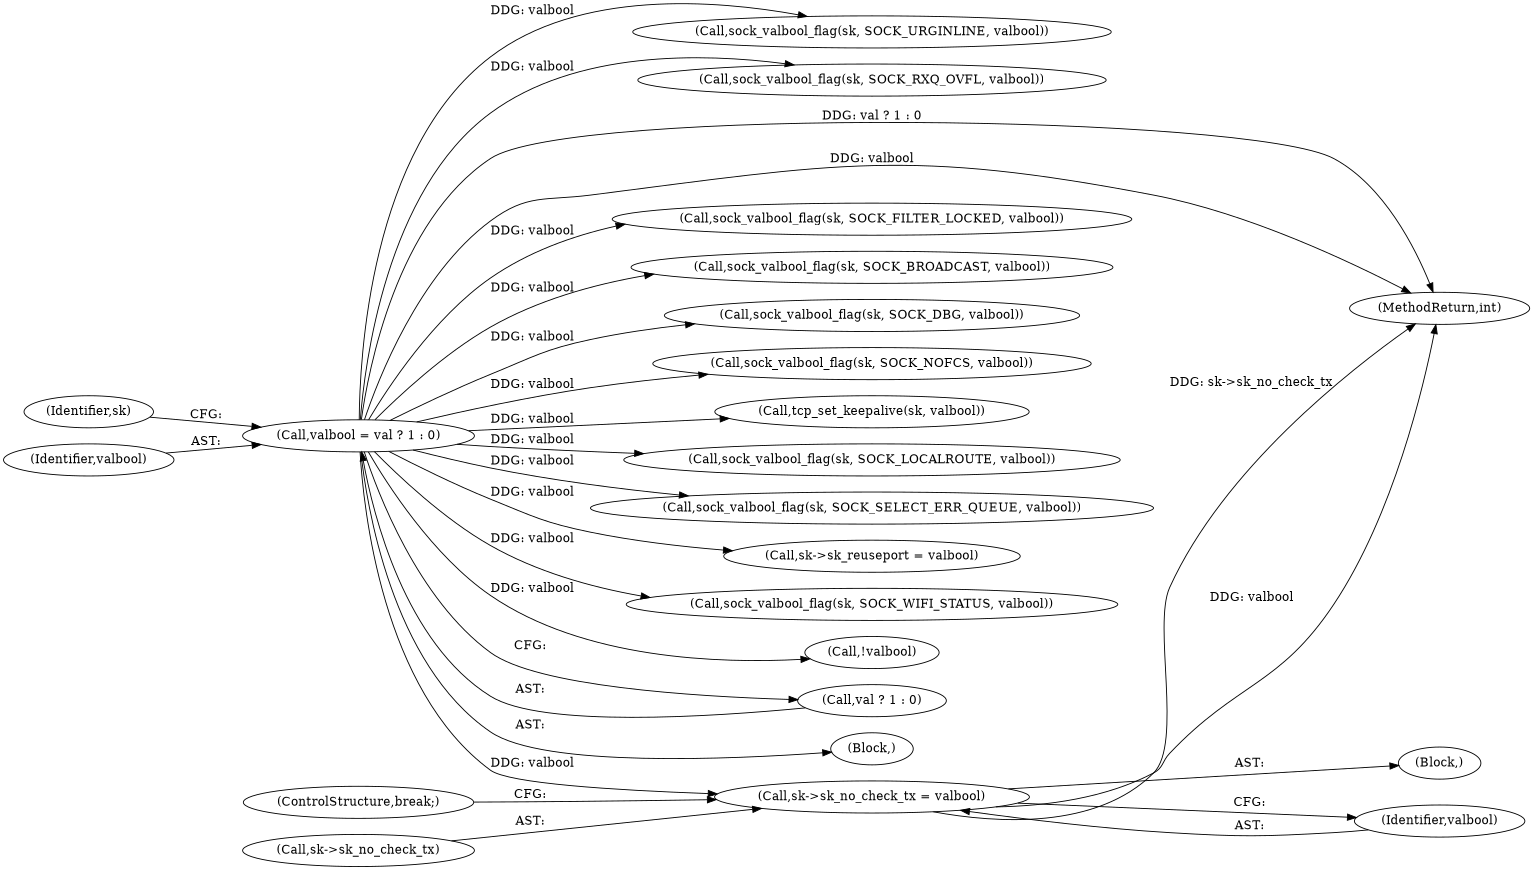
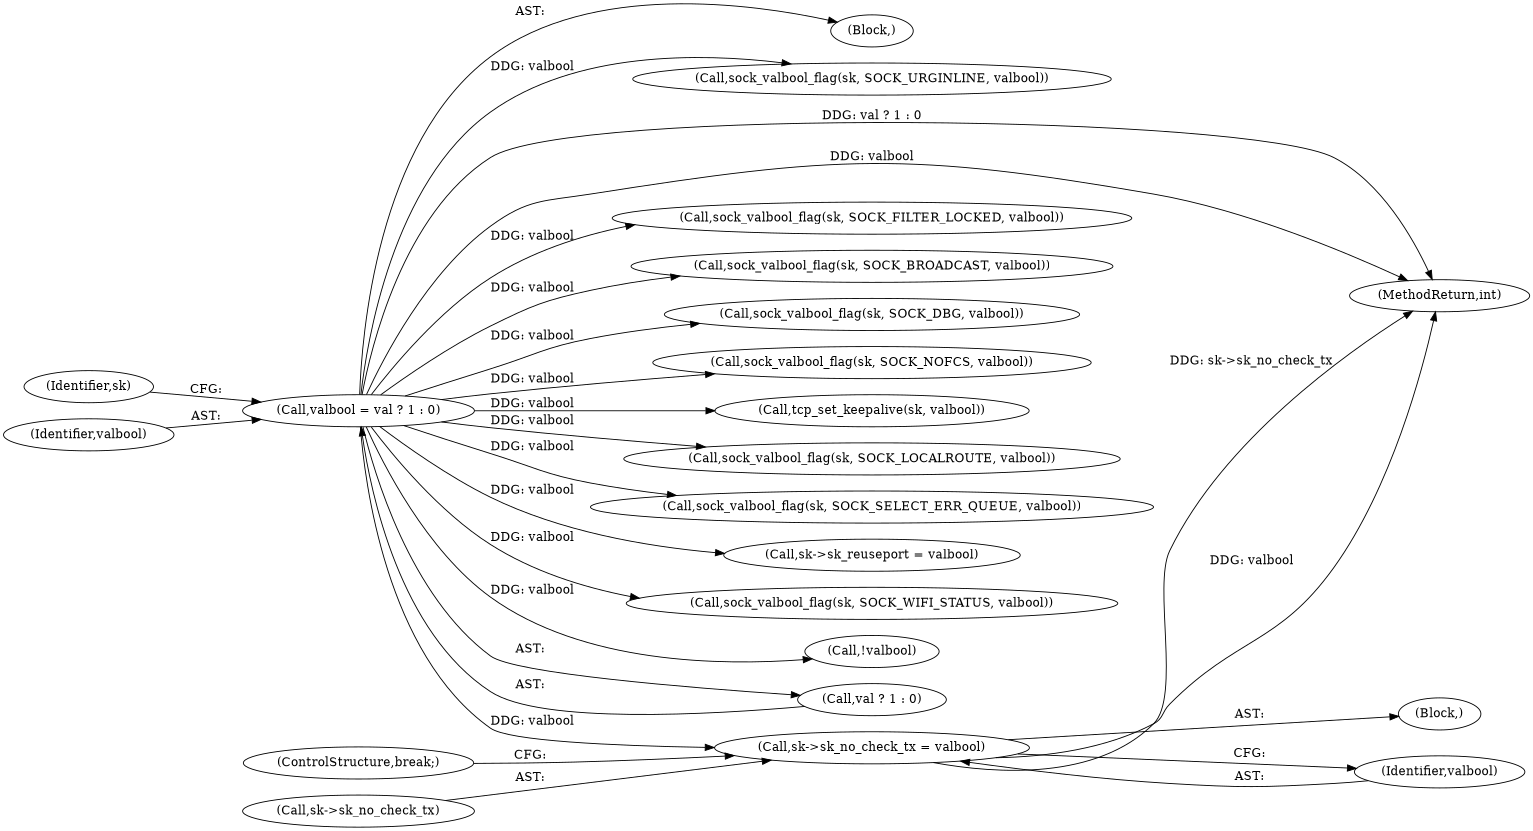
(872, 80) -> none
(532, 646) -> (532, 649)
